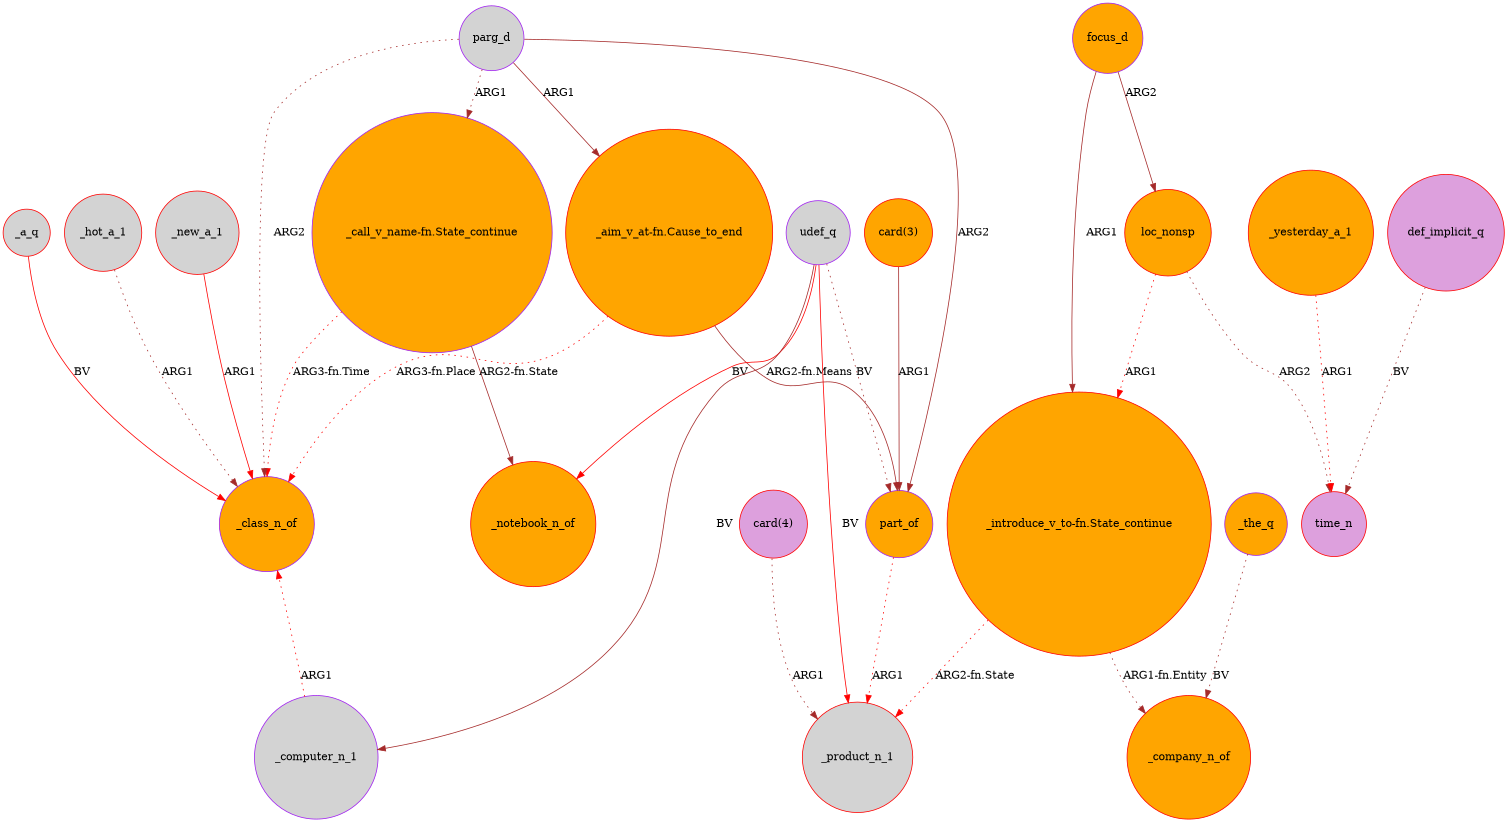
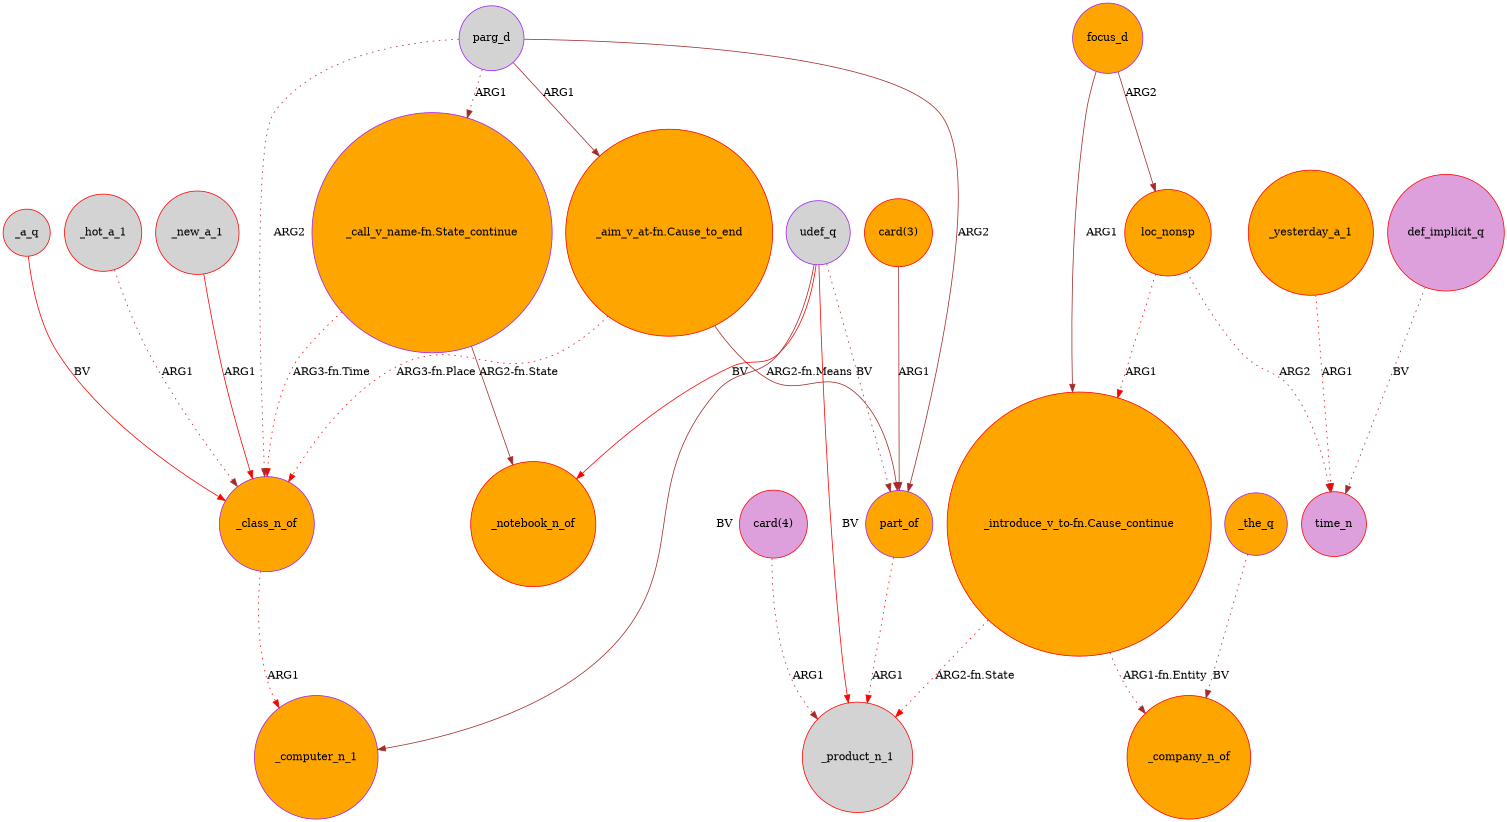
(1079, 524) -> (1079, 524)
(292, 637) -> (260, 637)
(316, 757) -> (316, 757)
